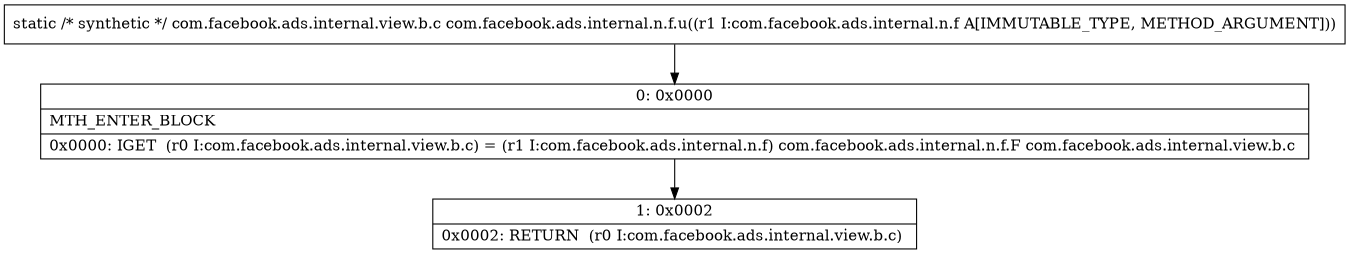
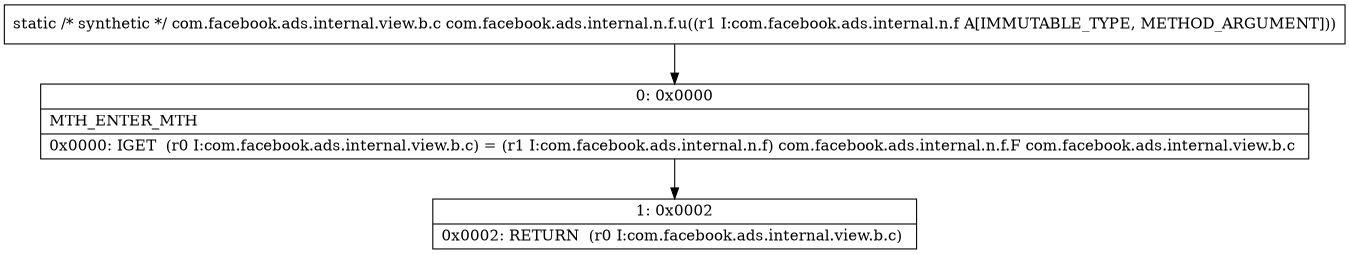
(133, 121) -> (124, 121)
